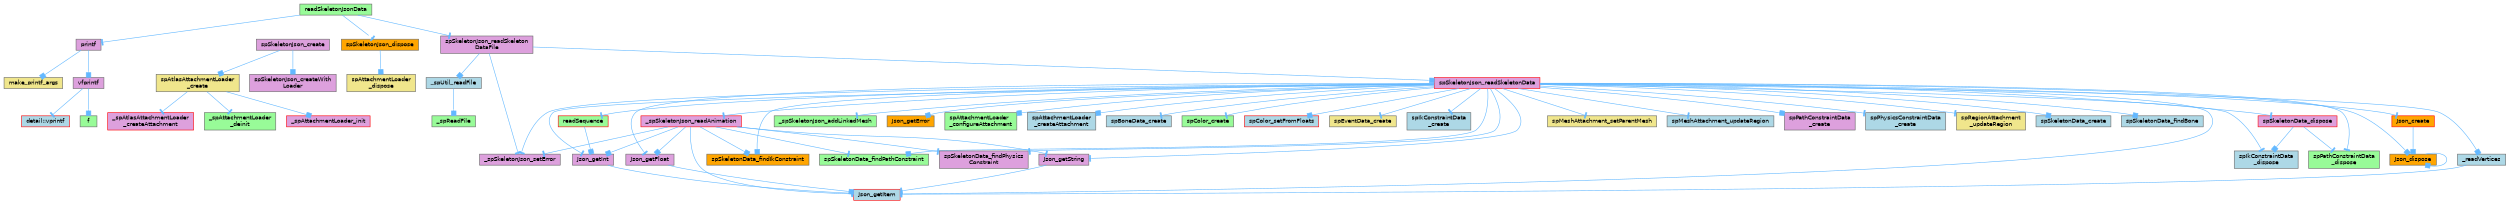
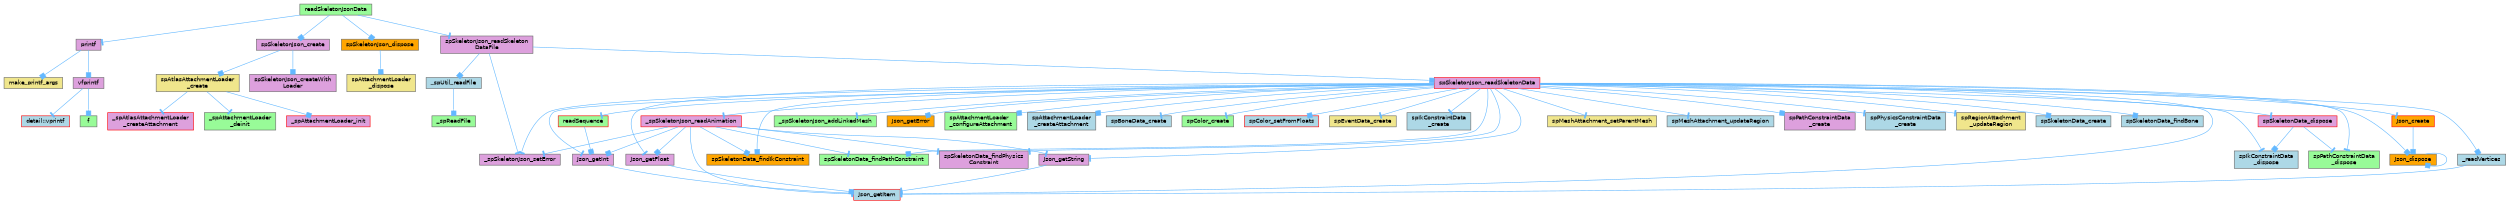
none -> (317, 25)
(356, 25) -> (356, 25)
